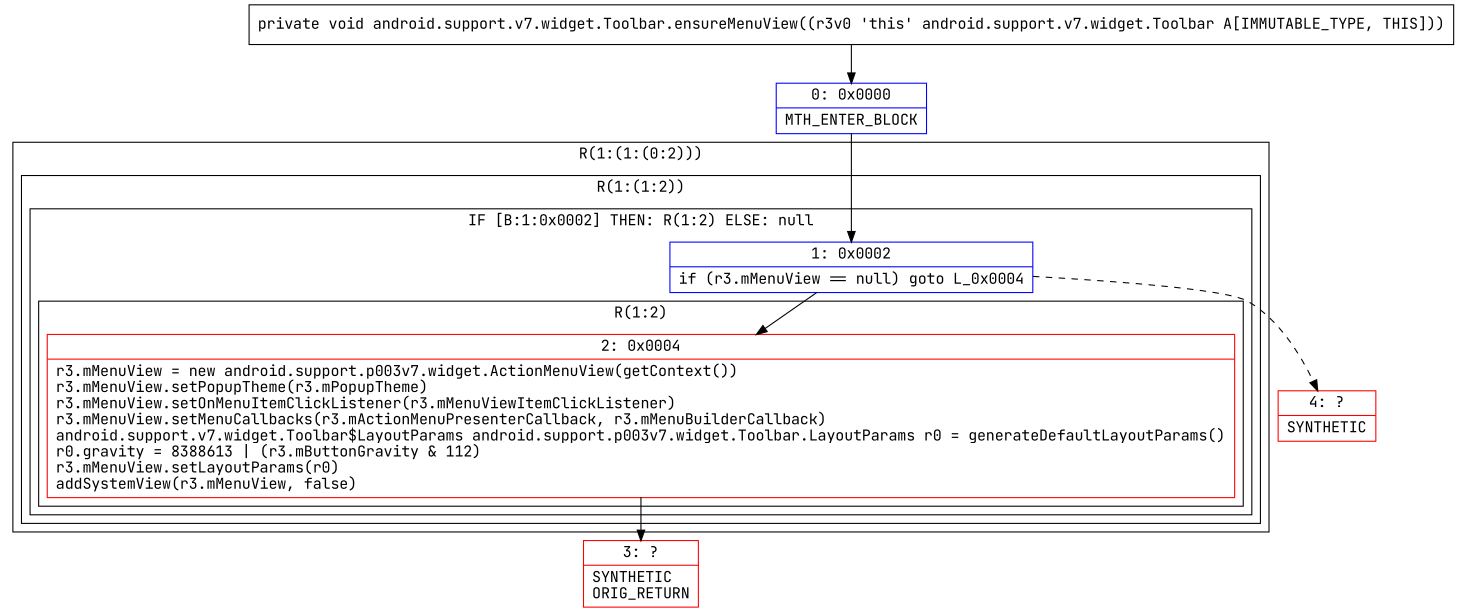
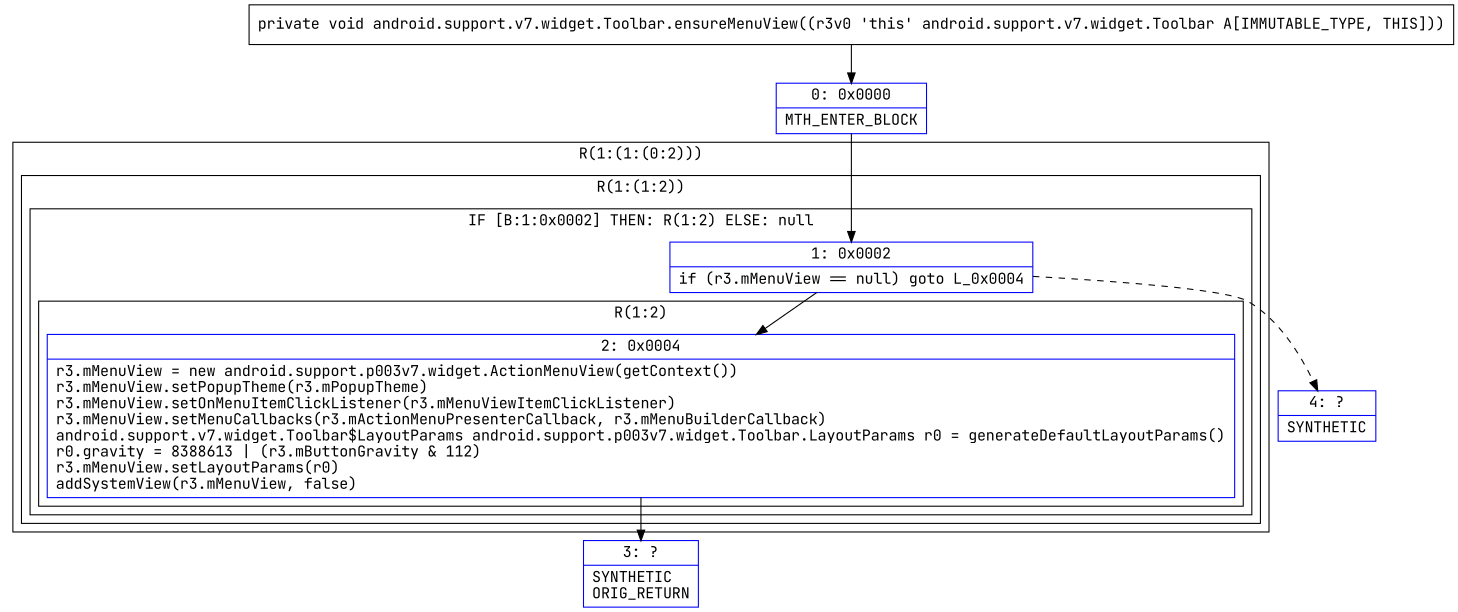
(641, 416) -> (641, 416)
(1327, 416) -> (1327, 416)
(641, 574) -> (641, 574)
